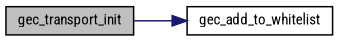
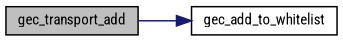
(70, 21) -> (72, 21)
